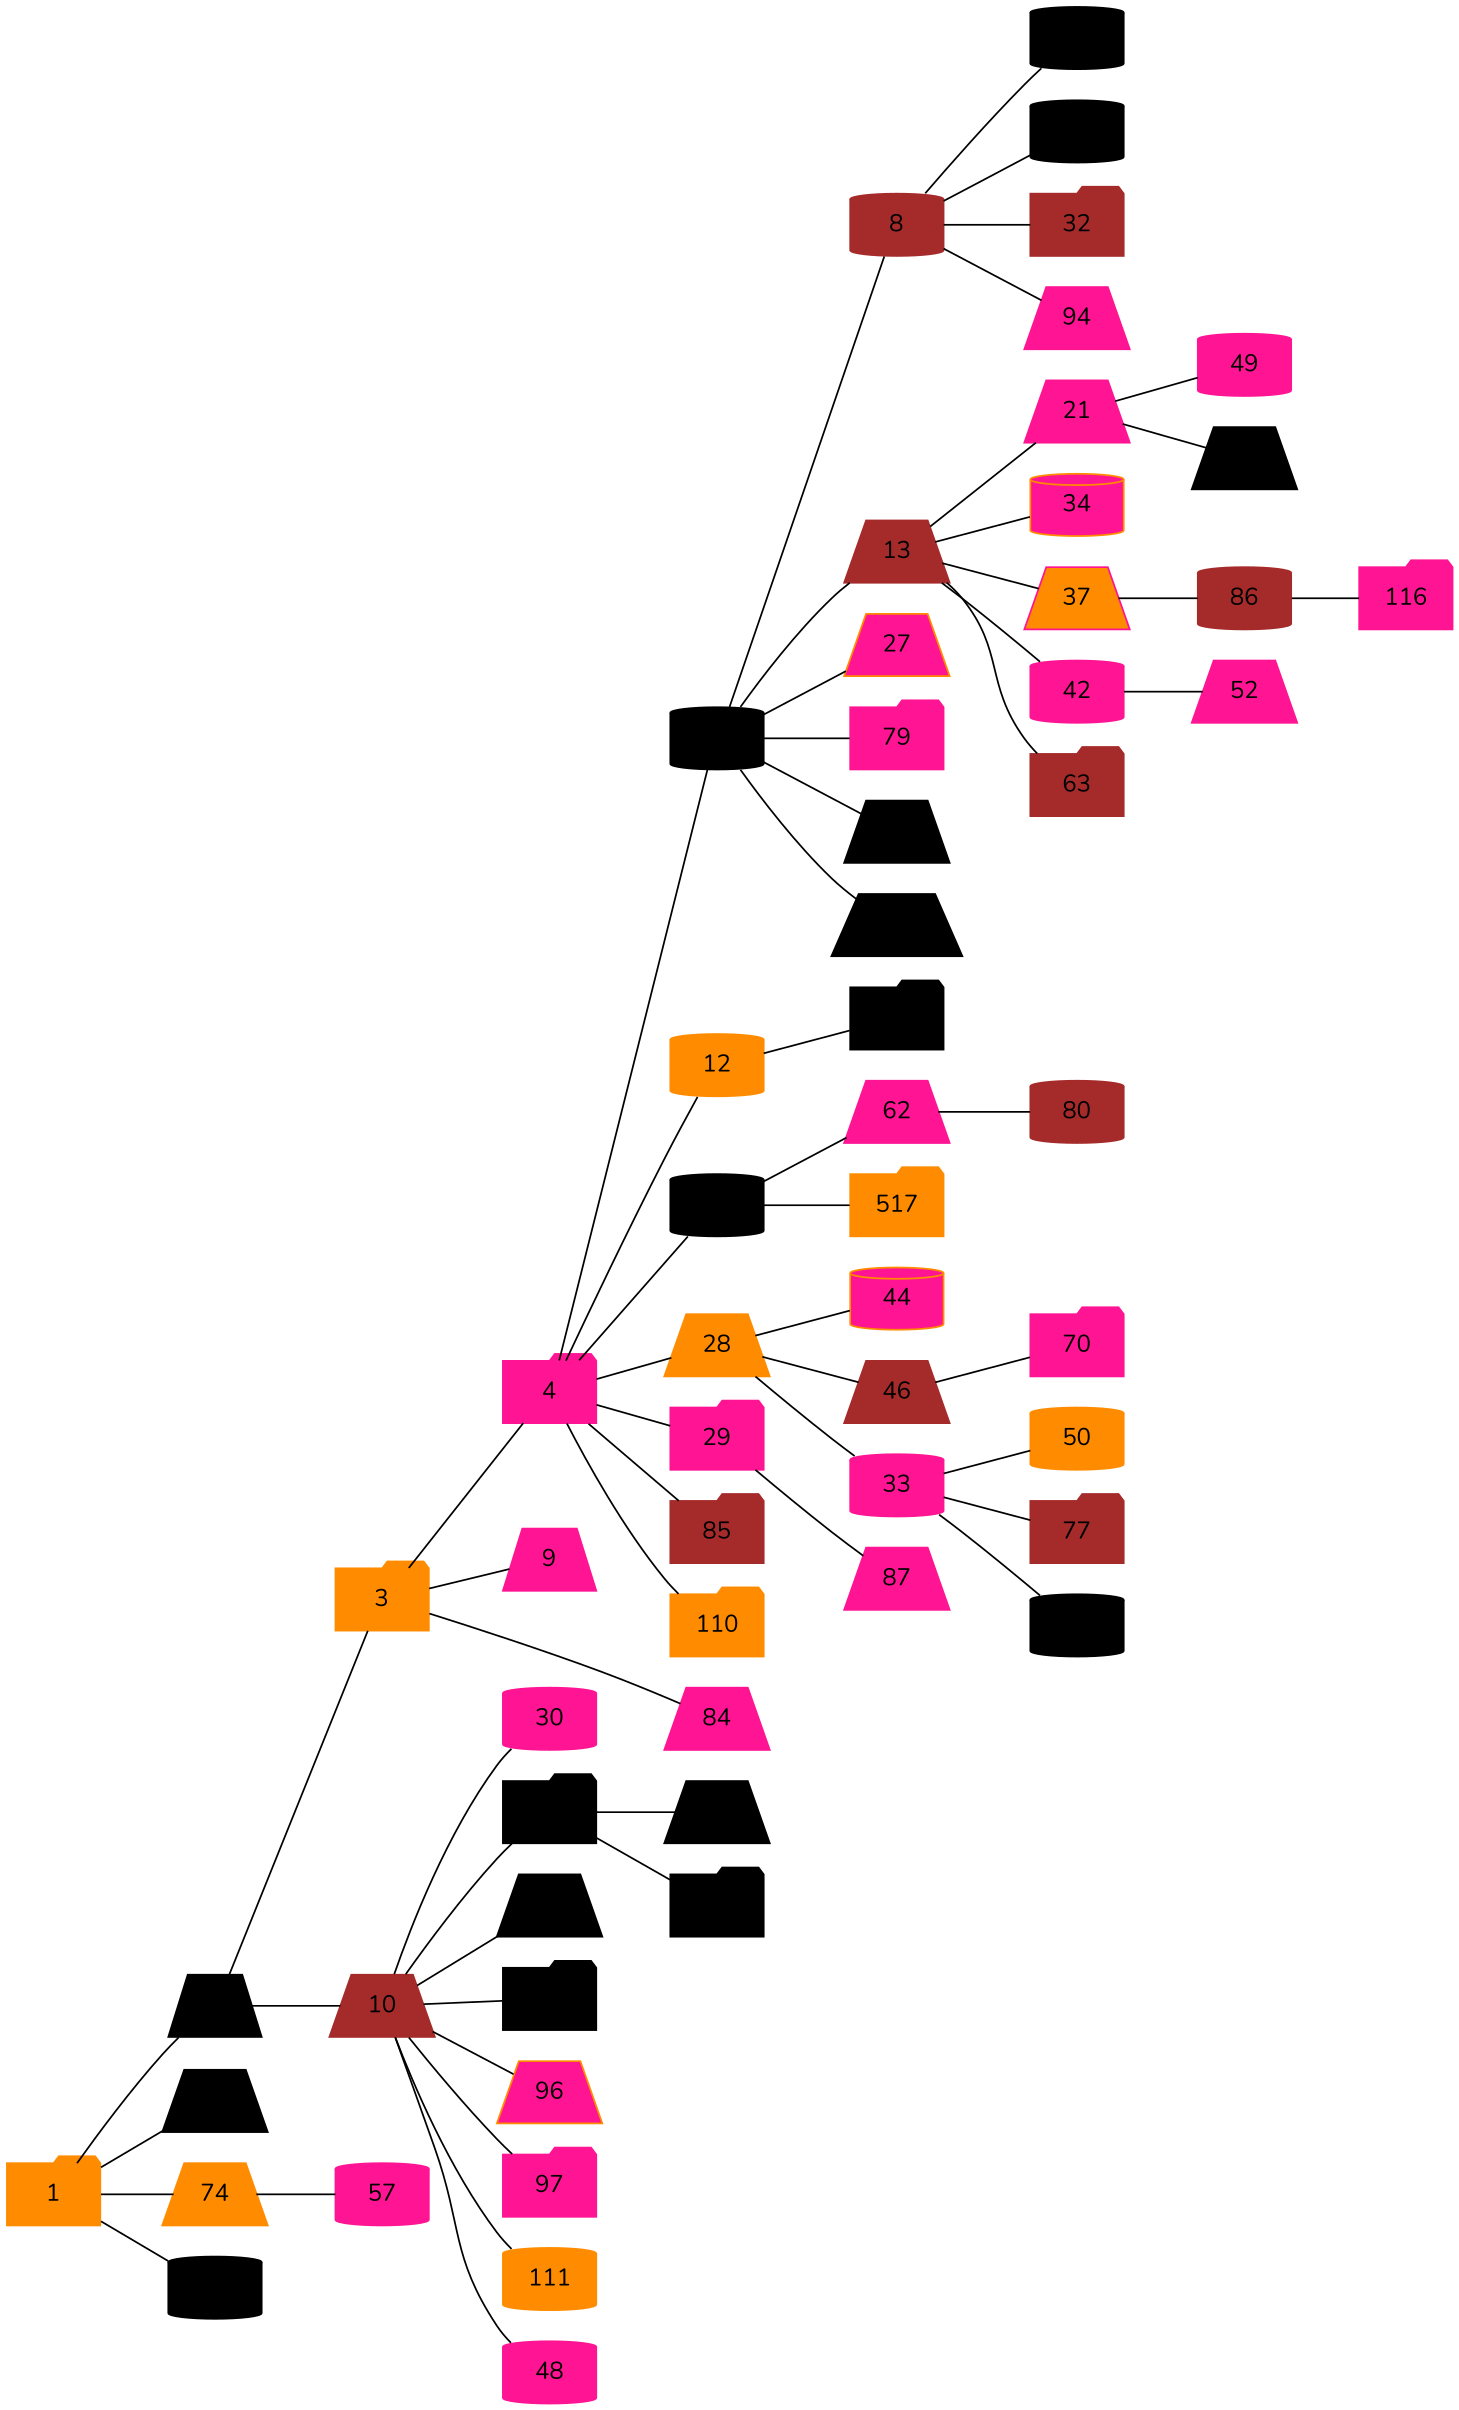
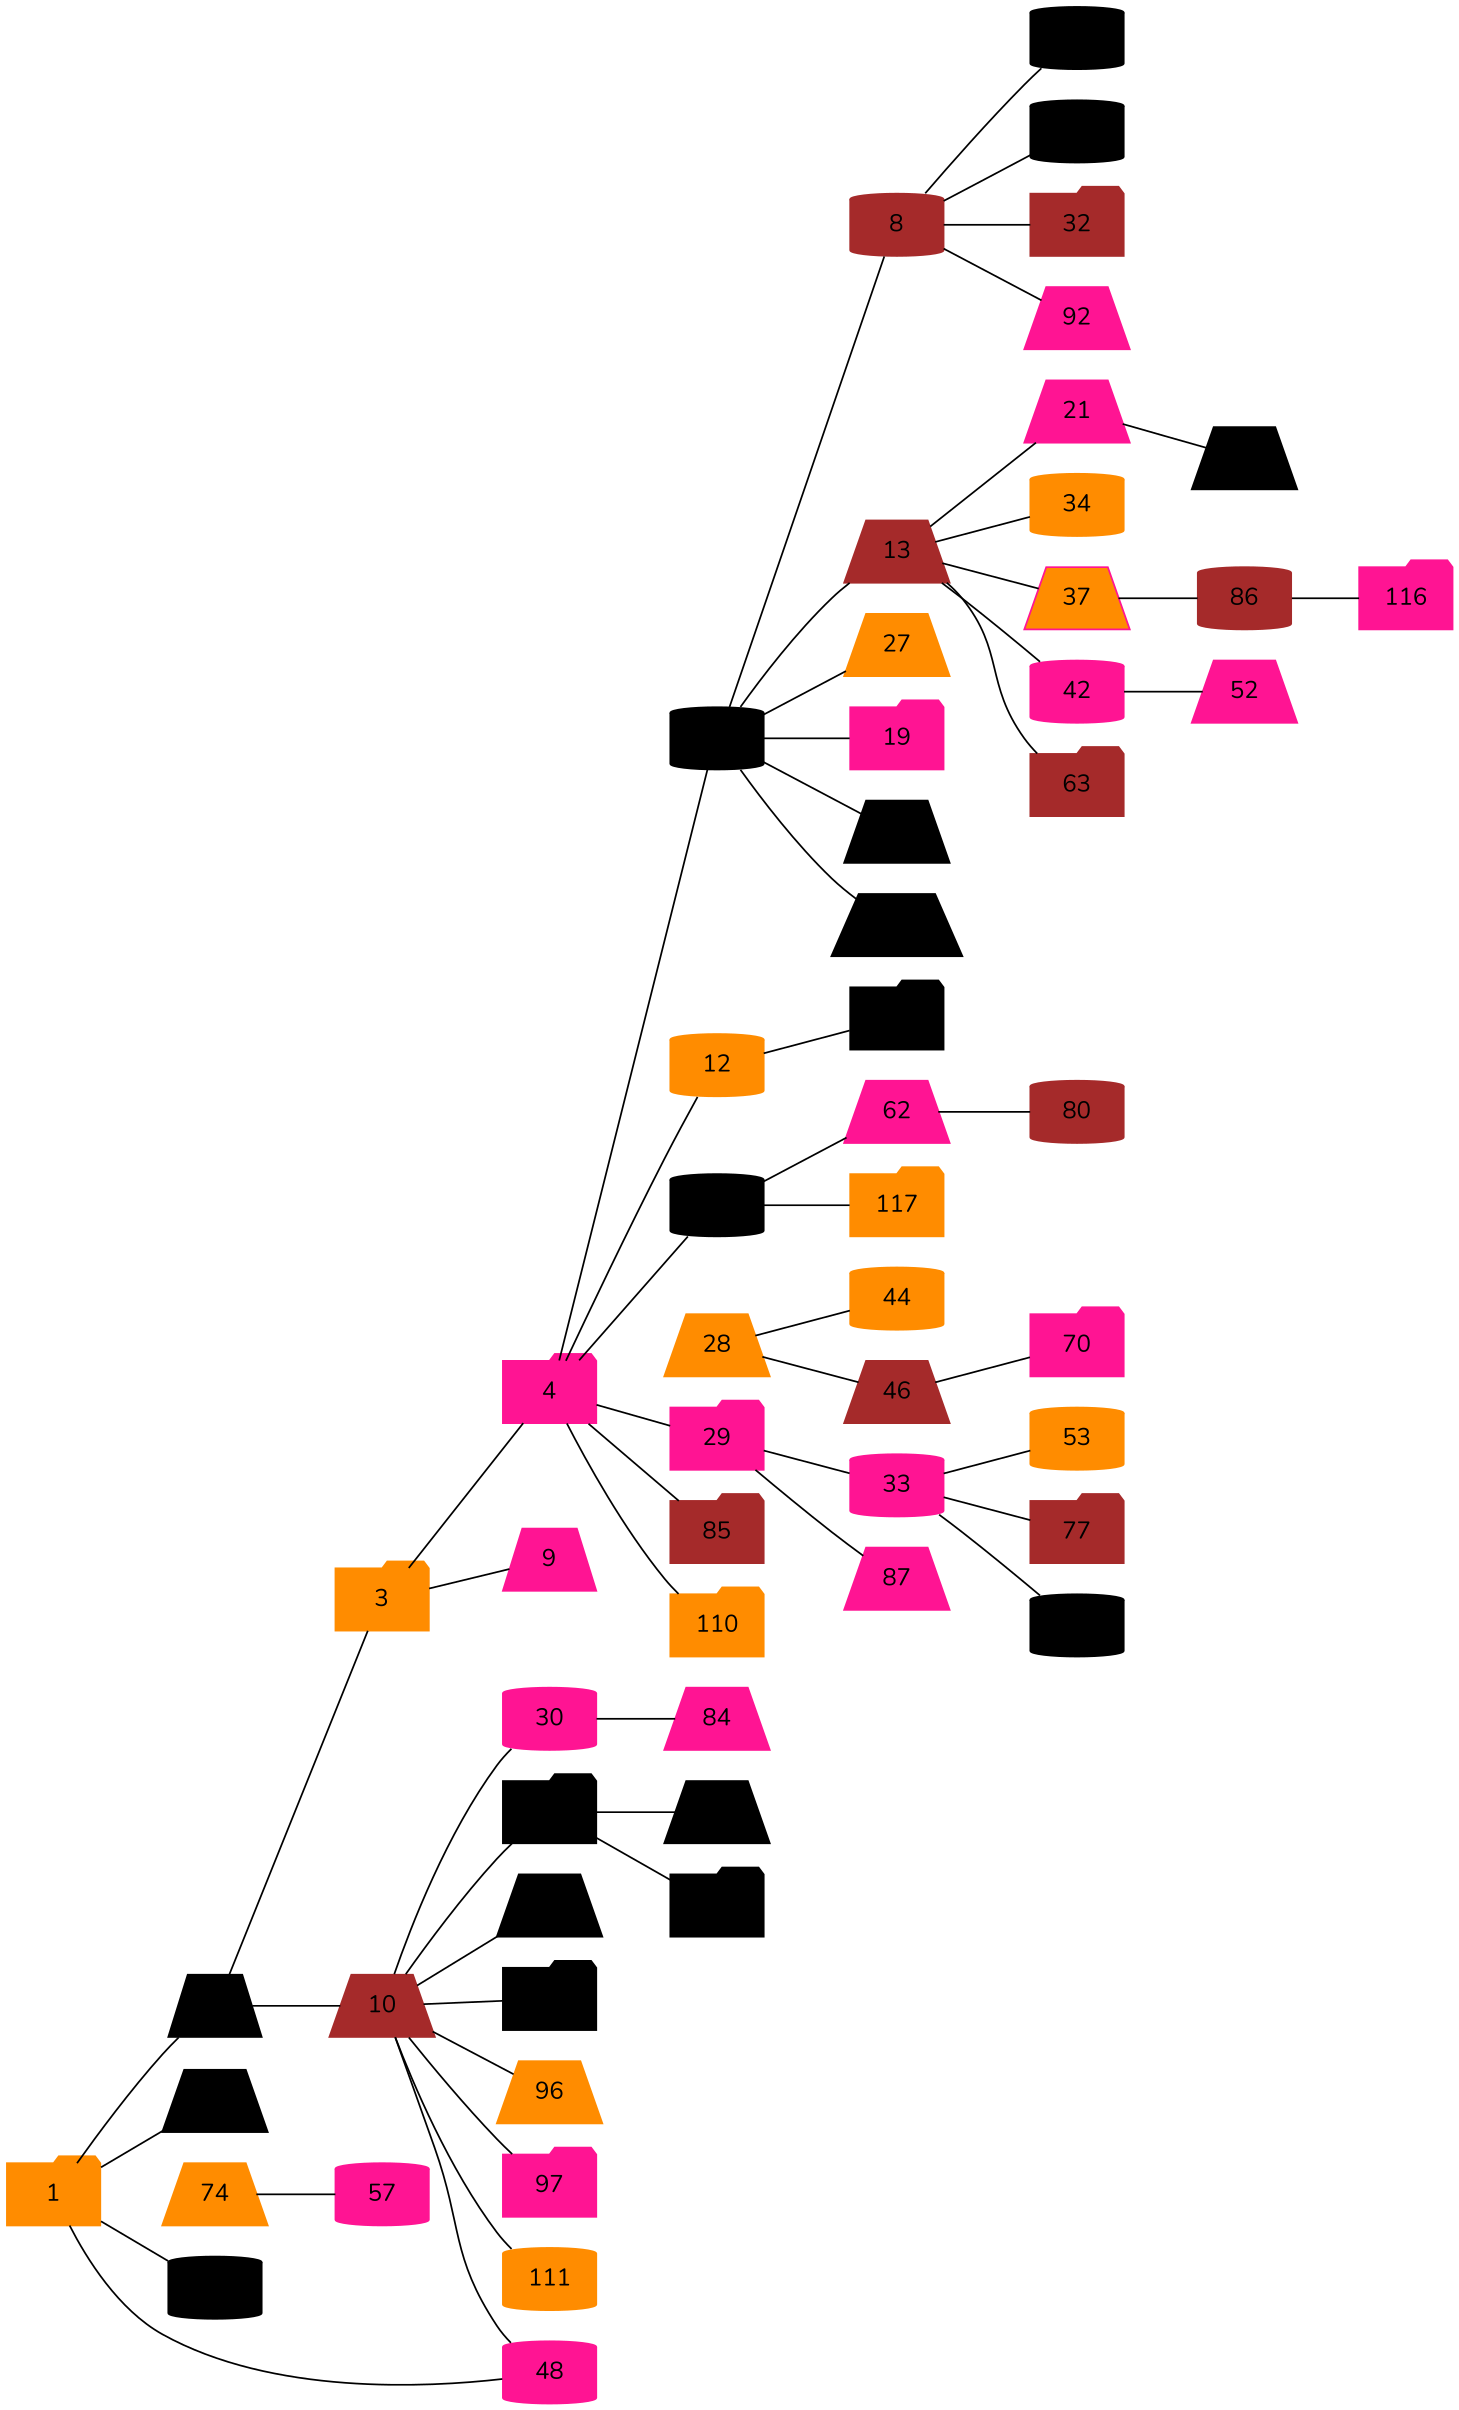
(1077, 318) -> (1077, 318)
(1244, 365) -> none
(1077, 505) -> (1077, 505)
(897, 645) -> (897, 645)
(897, 738) -> (897, 738)
(897, 1205) -> (897, 1205)
(897, 1299) -> (897, 1299)
(634, 1368) -> none
(804, 1417) -> (807, 1462)
(1077, 1439) -> (1077, 1439)
(556, 1655) -> (636, 1719)
(550, 2092) -> (550, 2092)
(137, 2194) -> (257, 2369)
